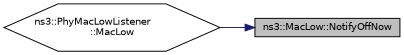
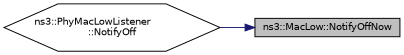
(112, 28) -> (112, 28)
